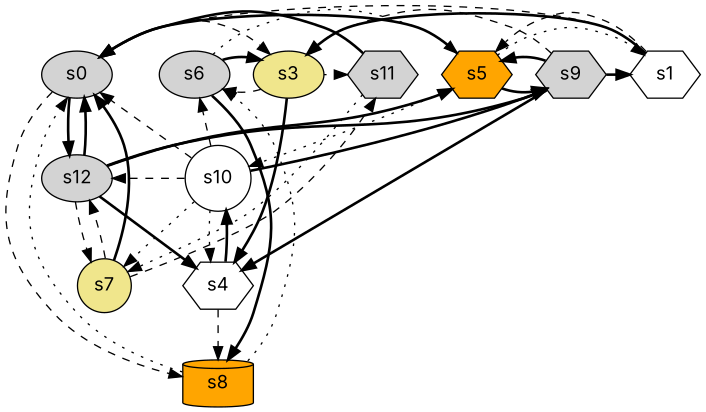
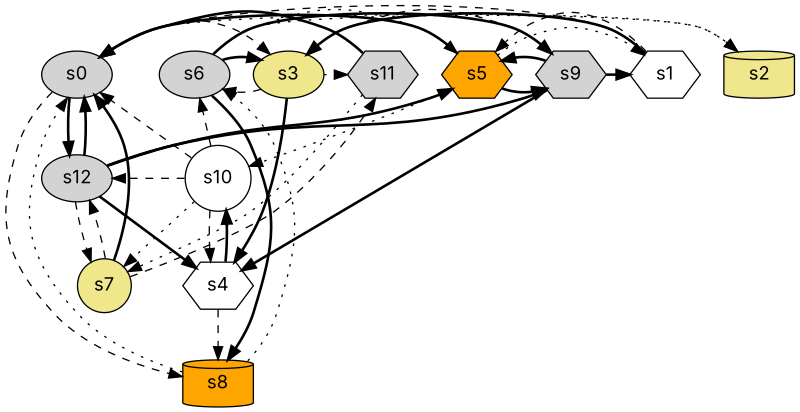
none -> (759, 75)
(394, 138) -> (375, 13)
(209, 225) -> (209, 225)
